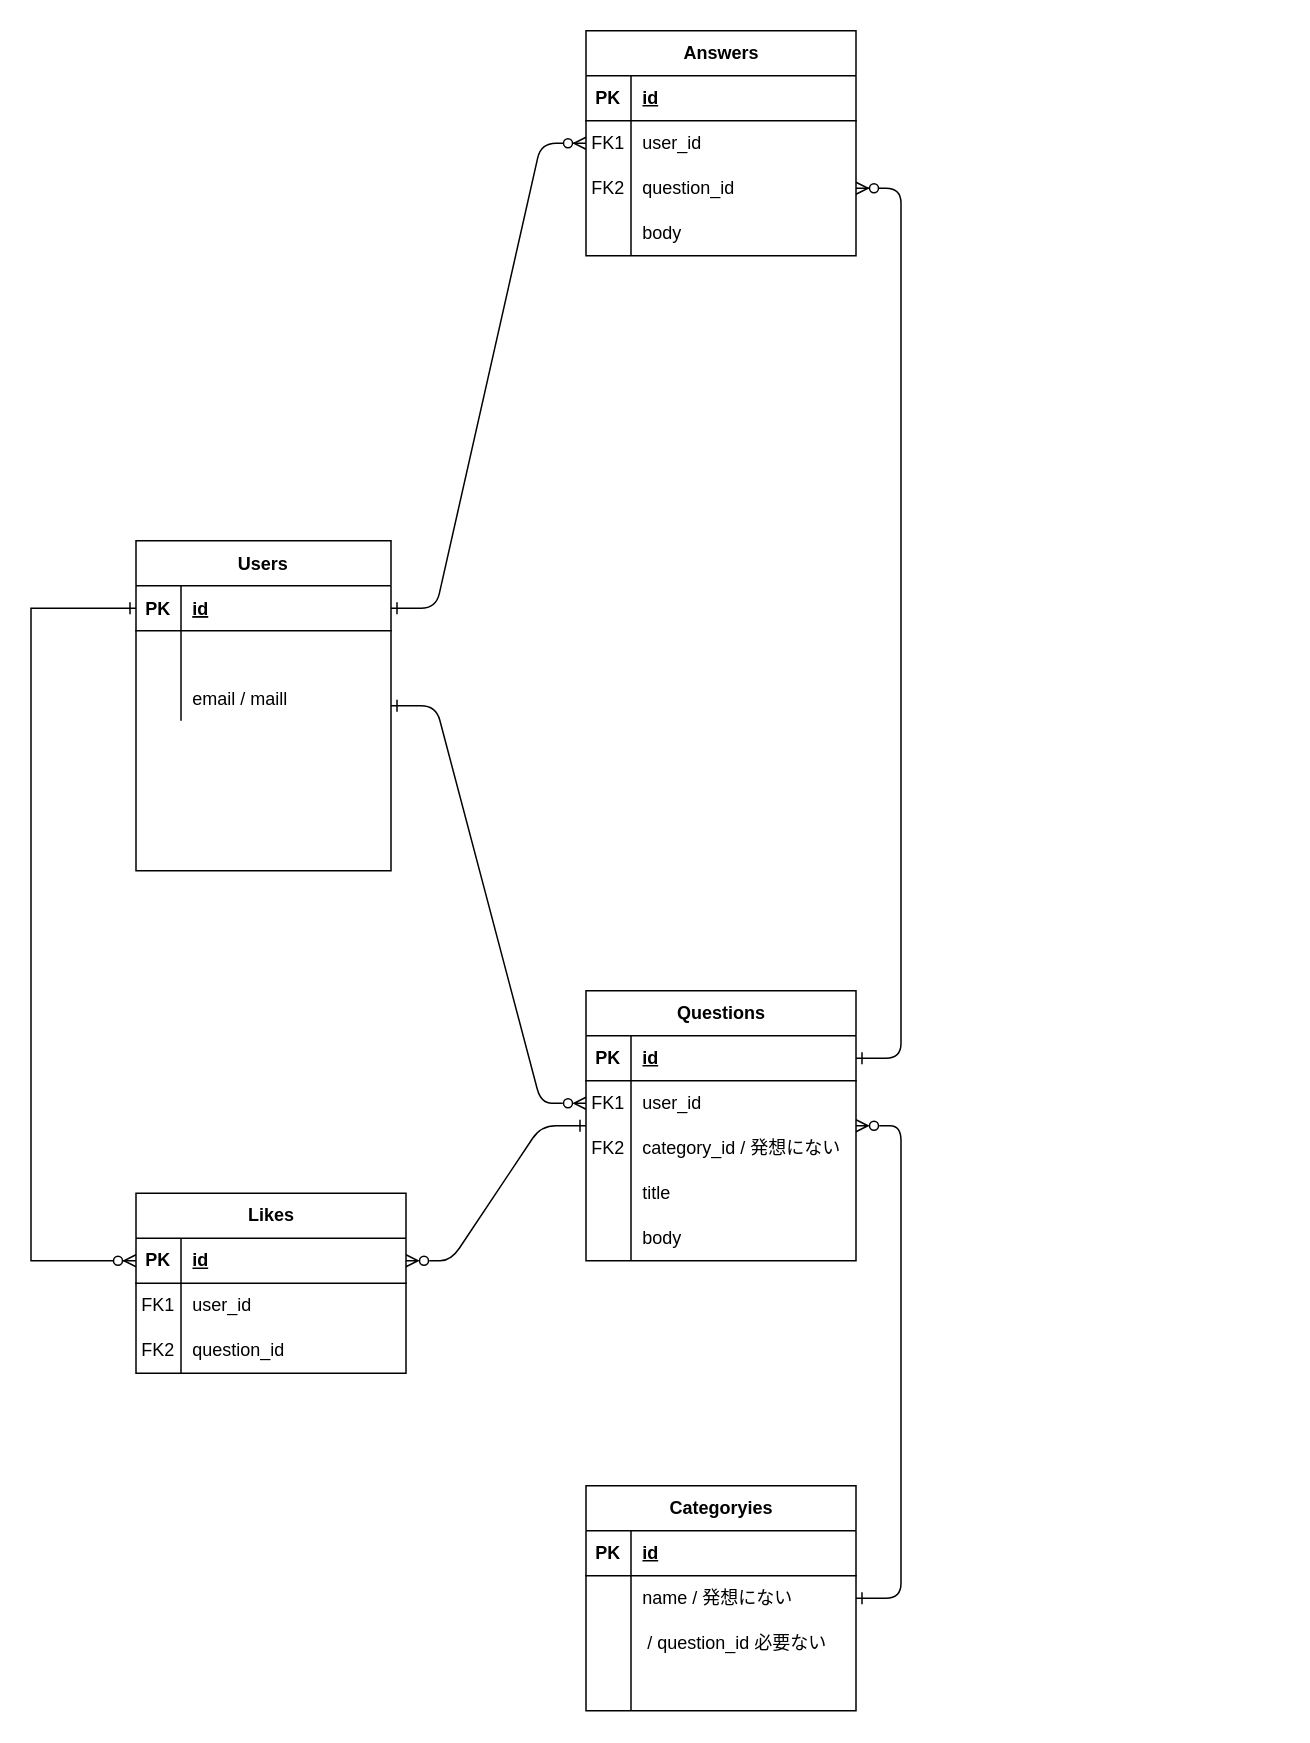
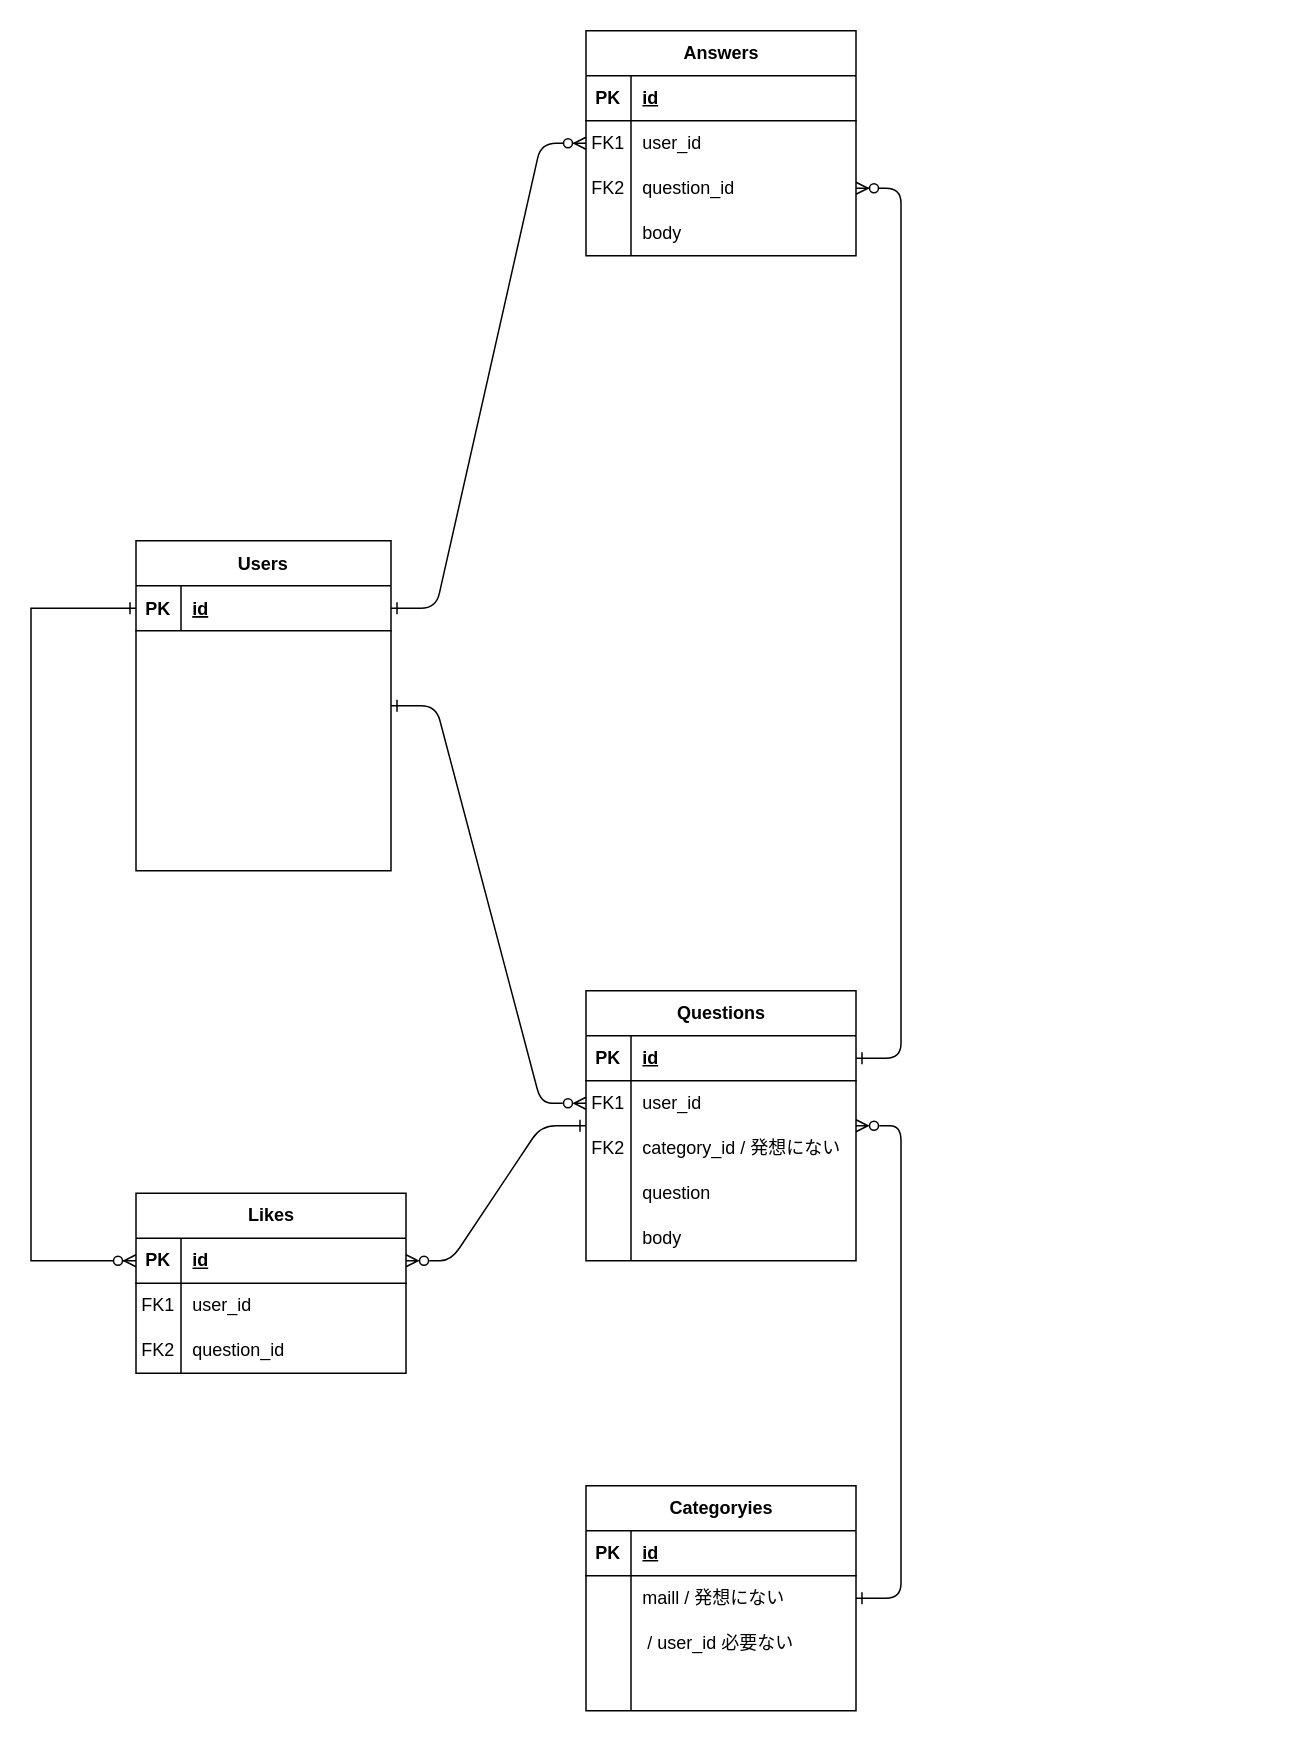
(286, 698) -> none
(663, 1193) -> (681, 1193)
(718, 1598) -> (716, 1598)
(740, 1643) -> (722, 1643)
